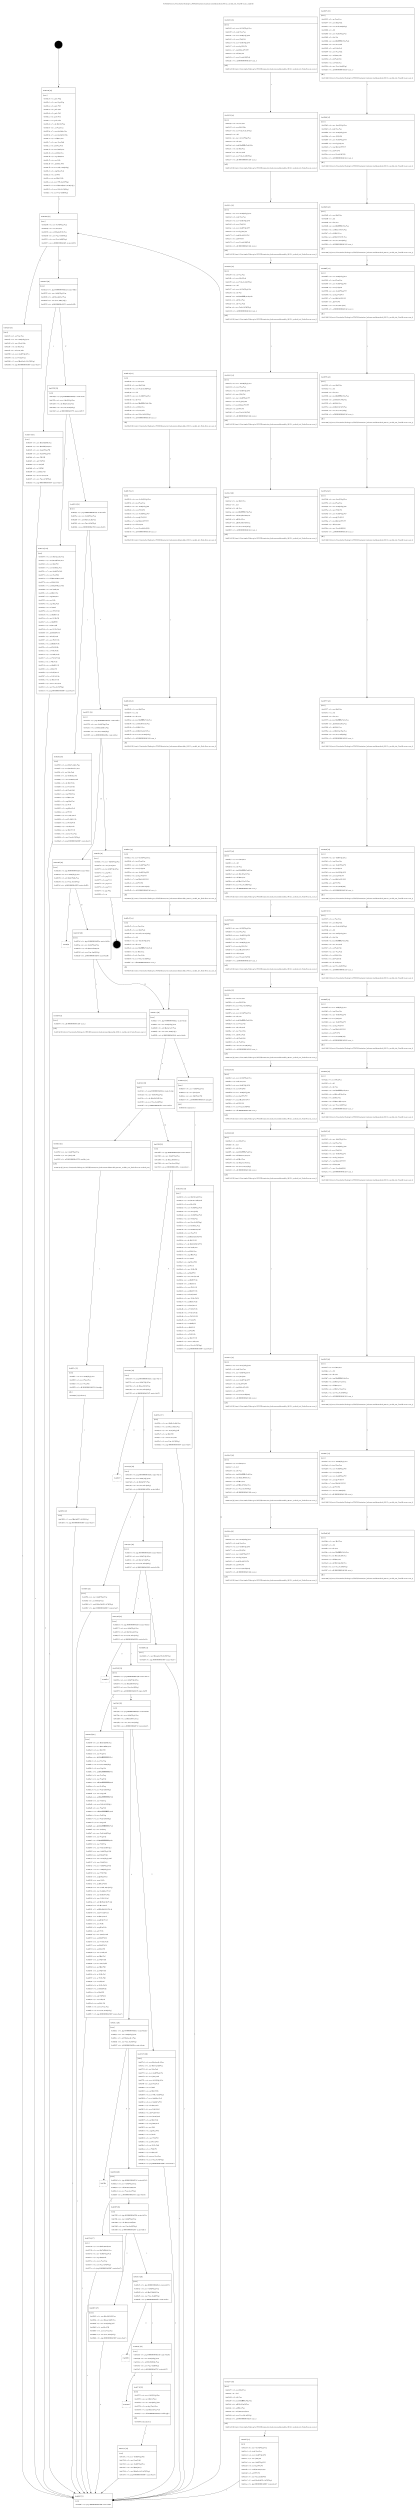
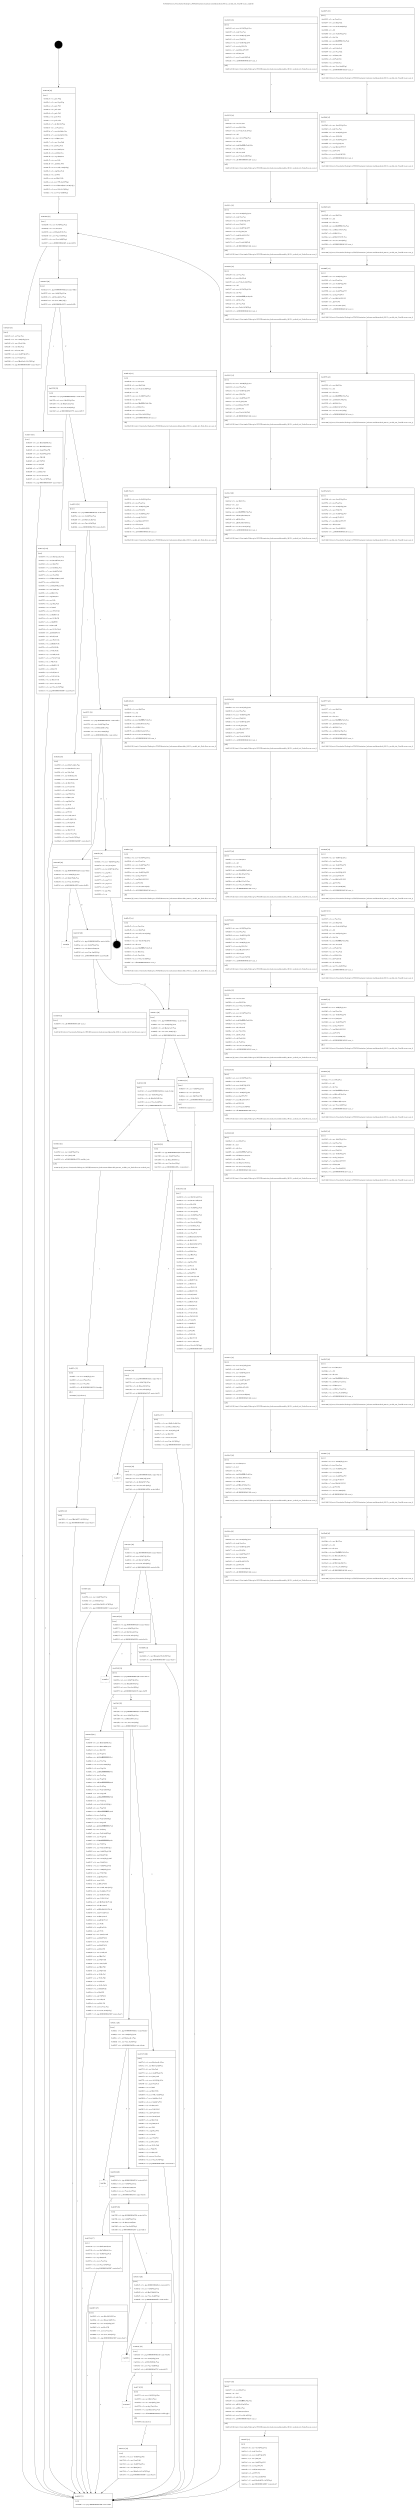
none -> (271, 724)
(123, 2269) -> (129, 2293)
